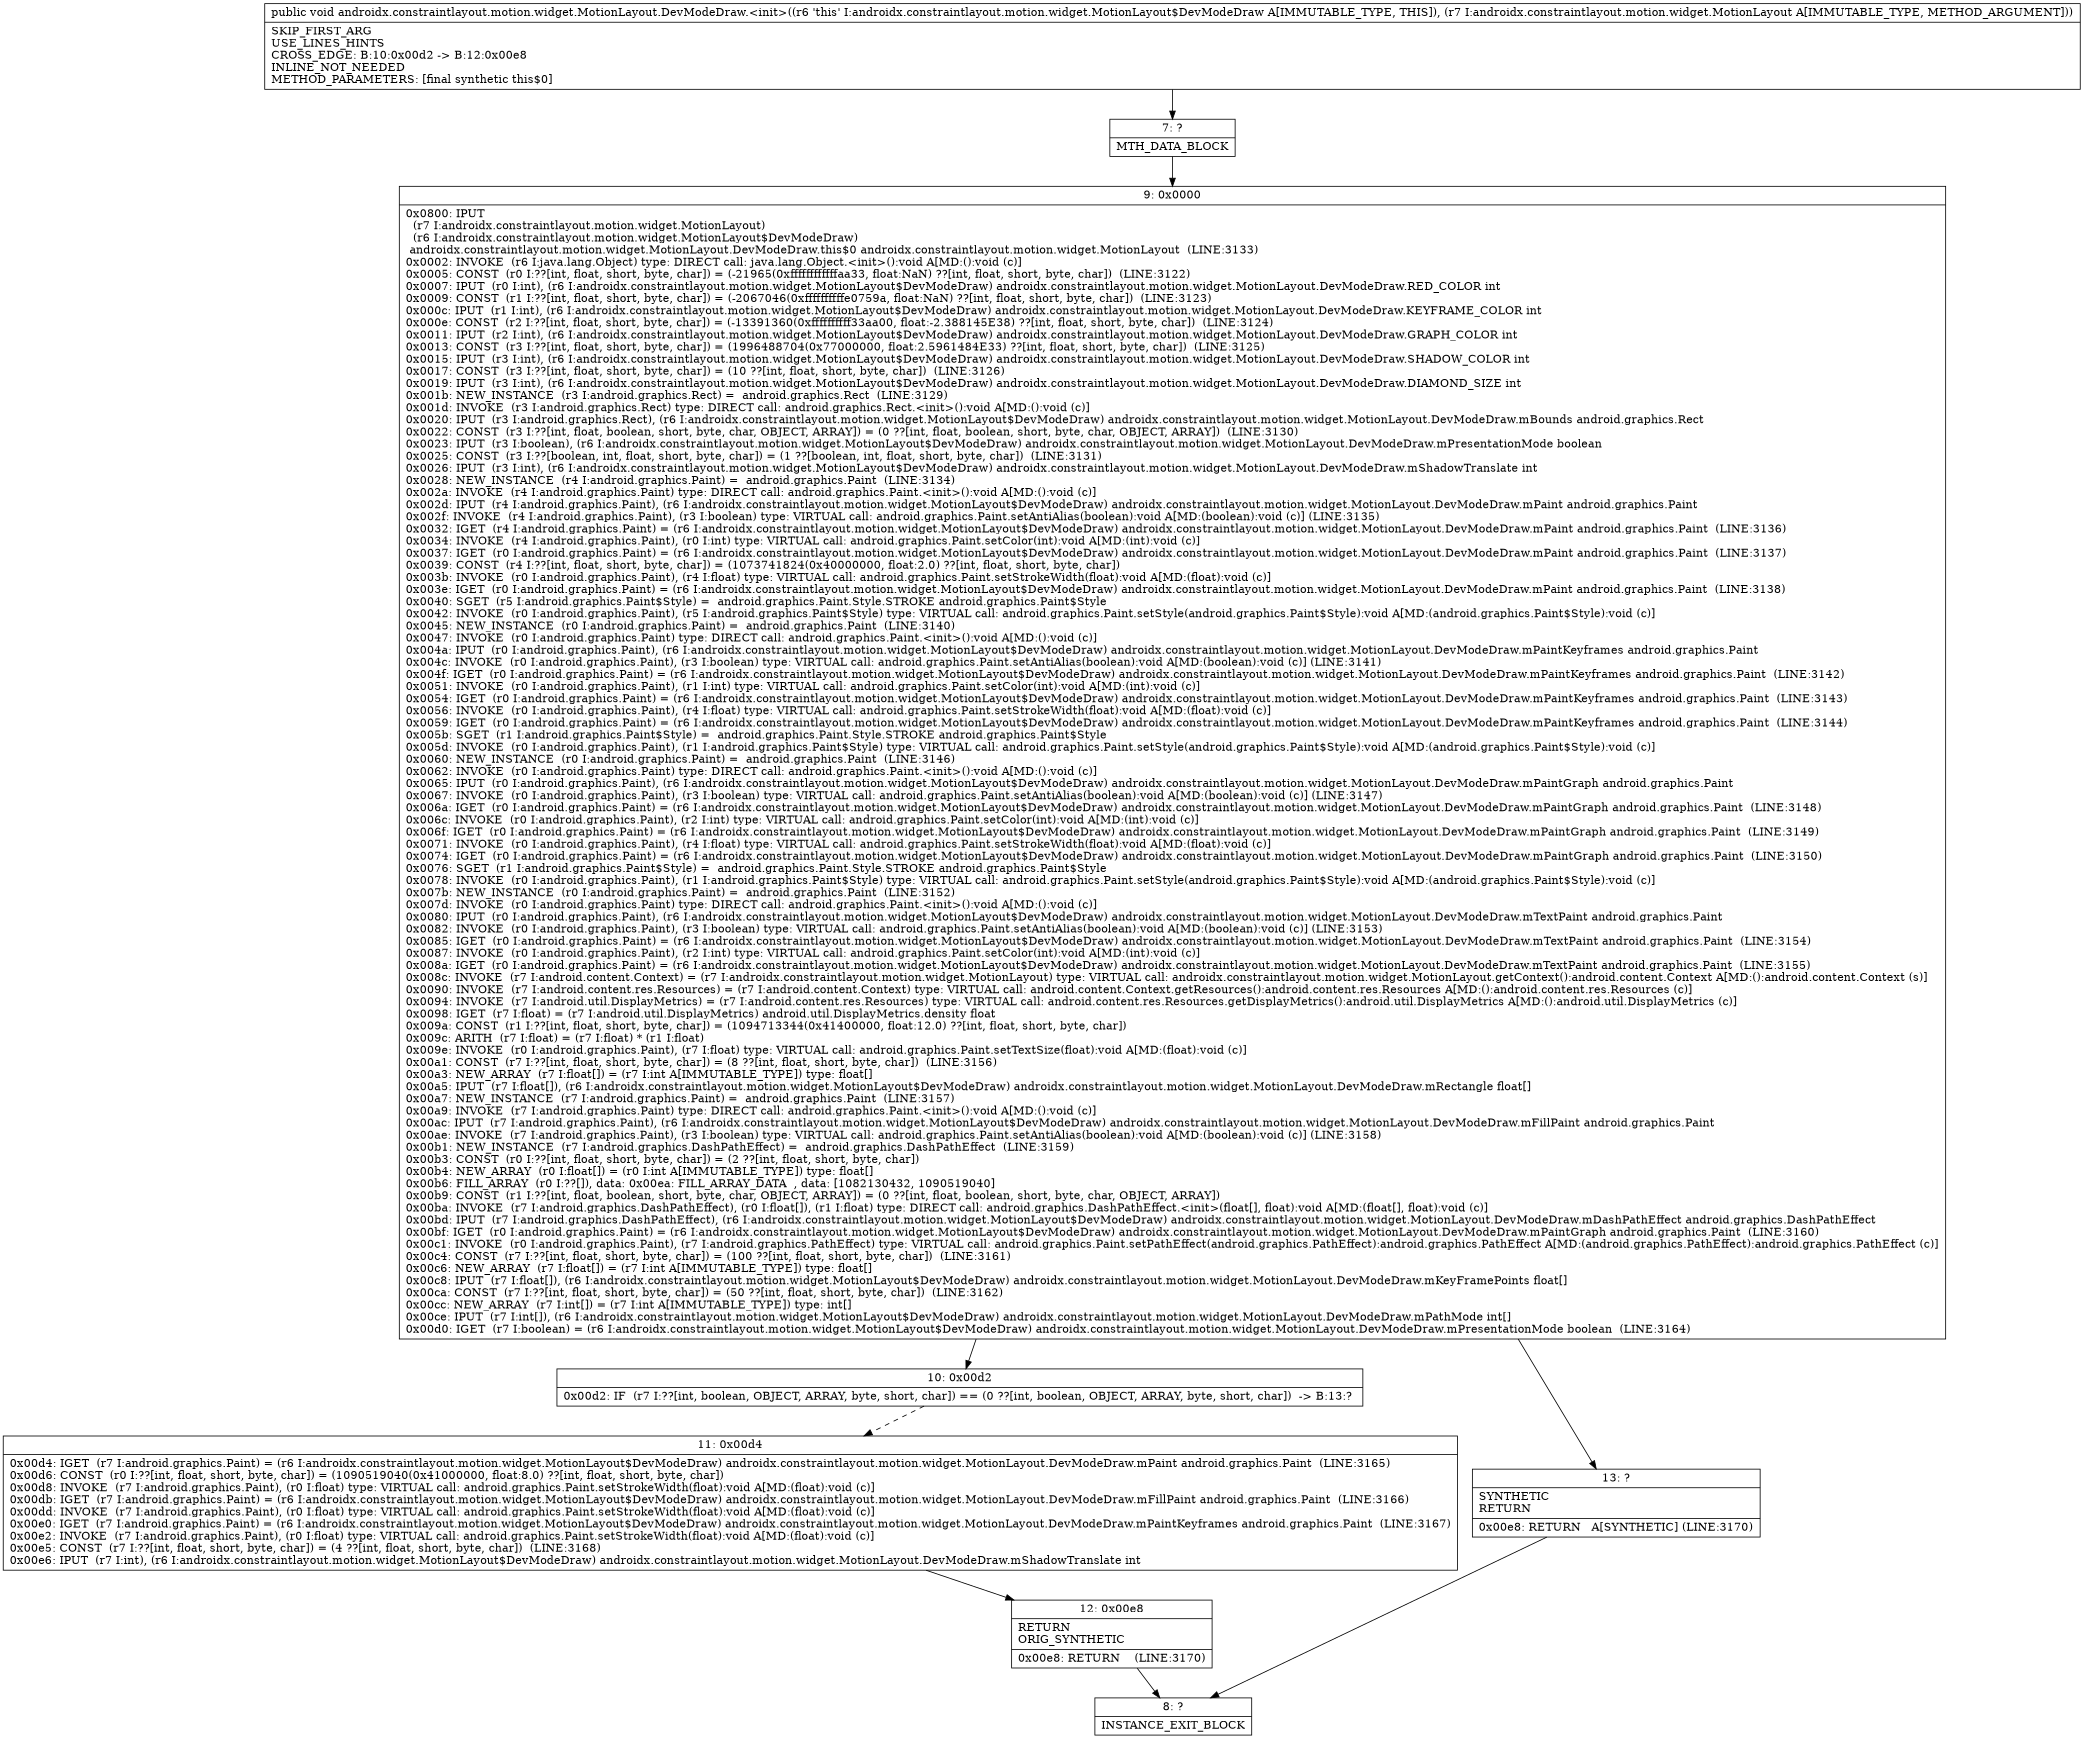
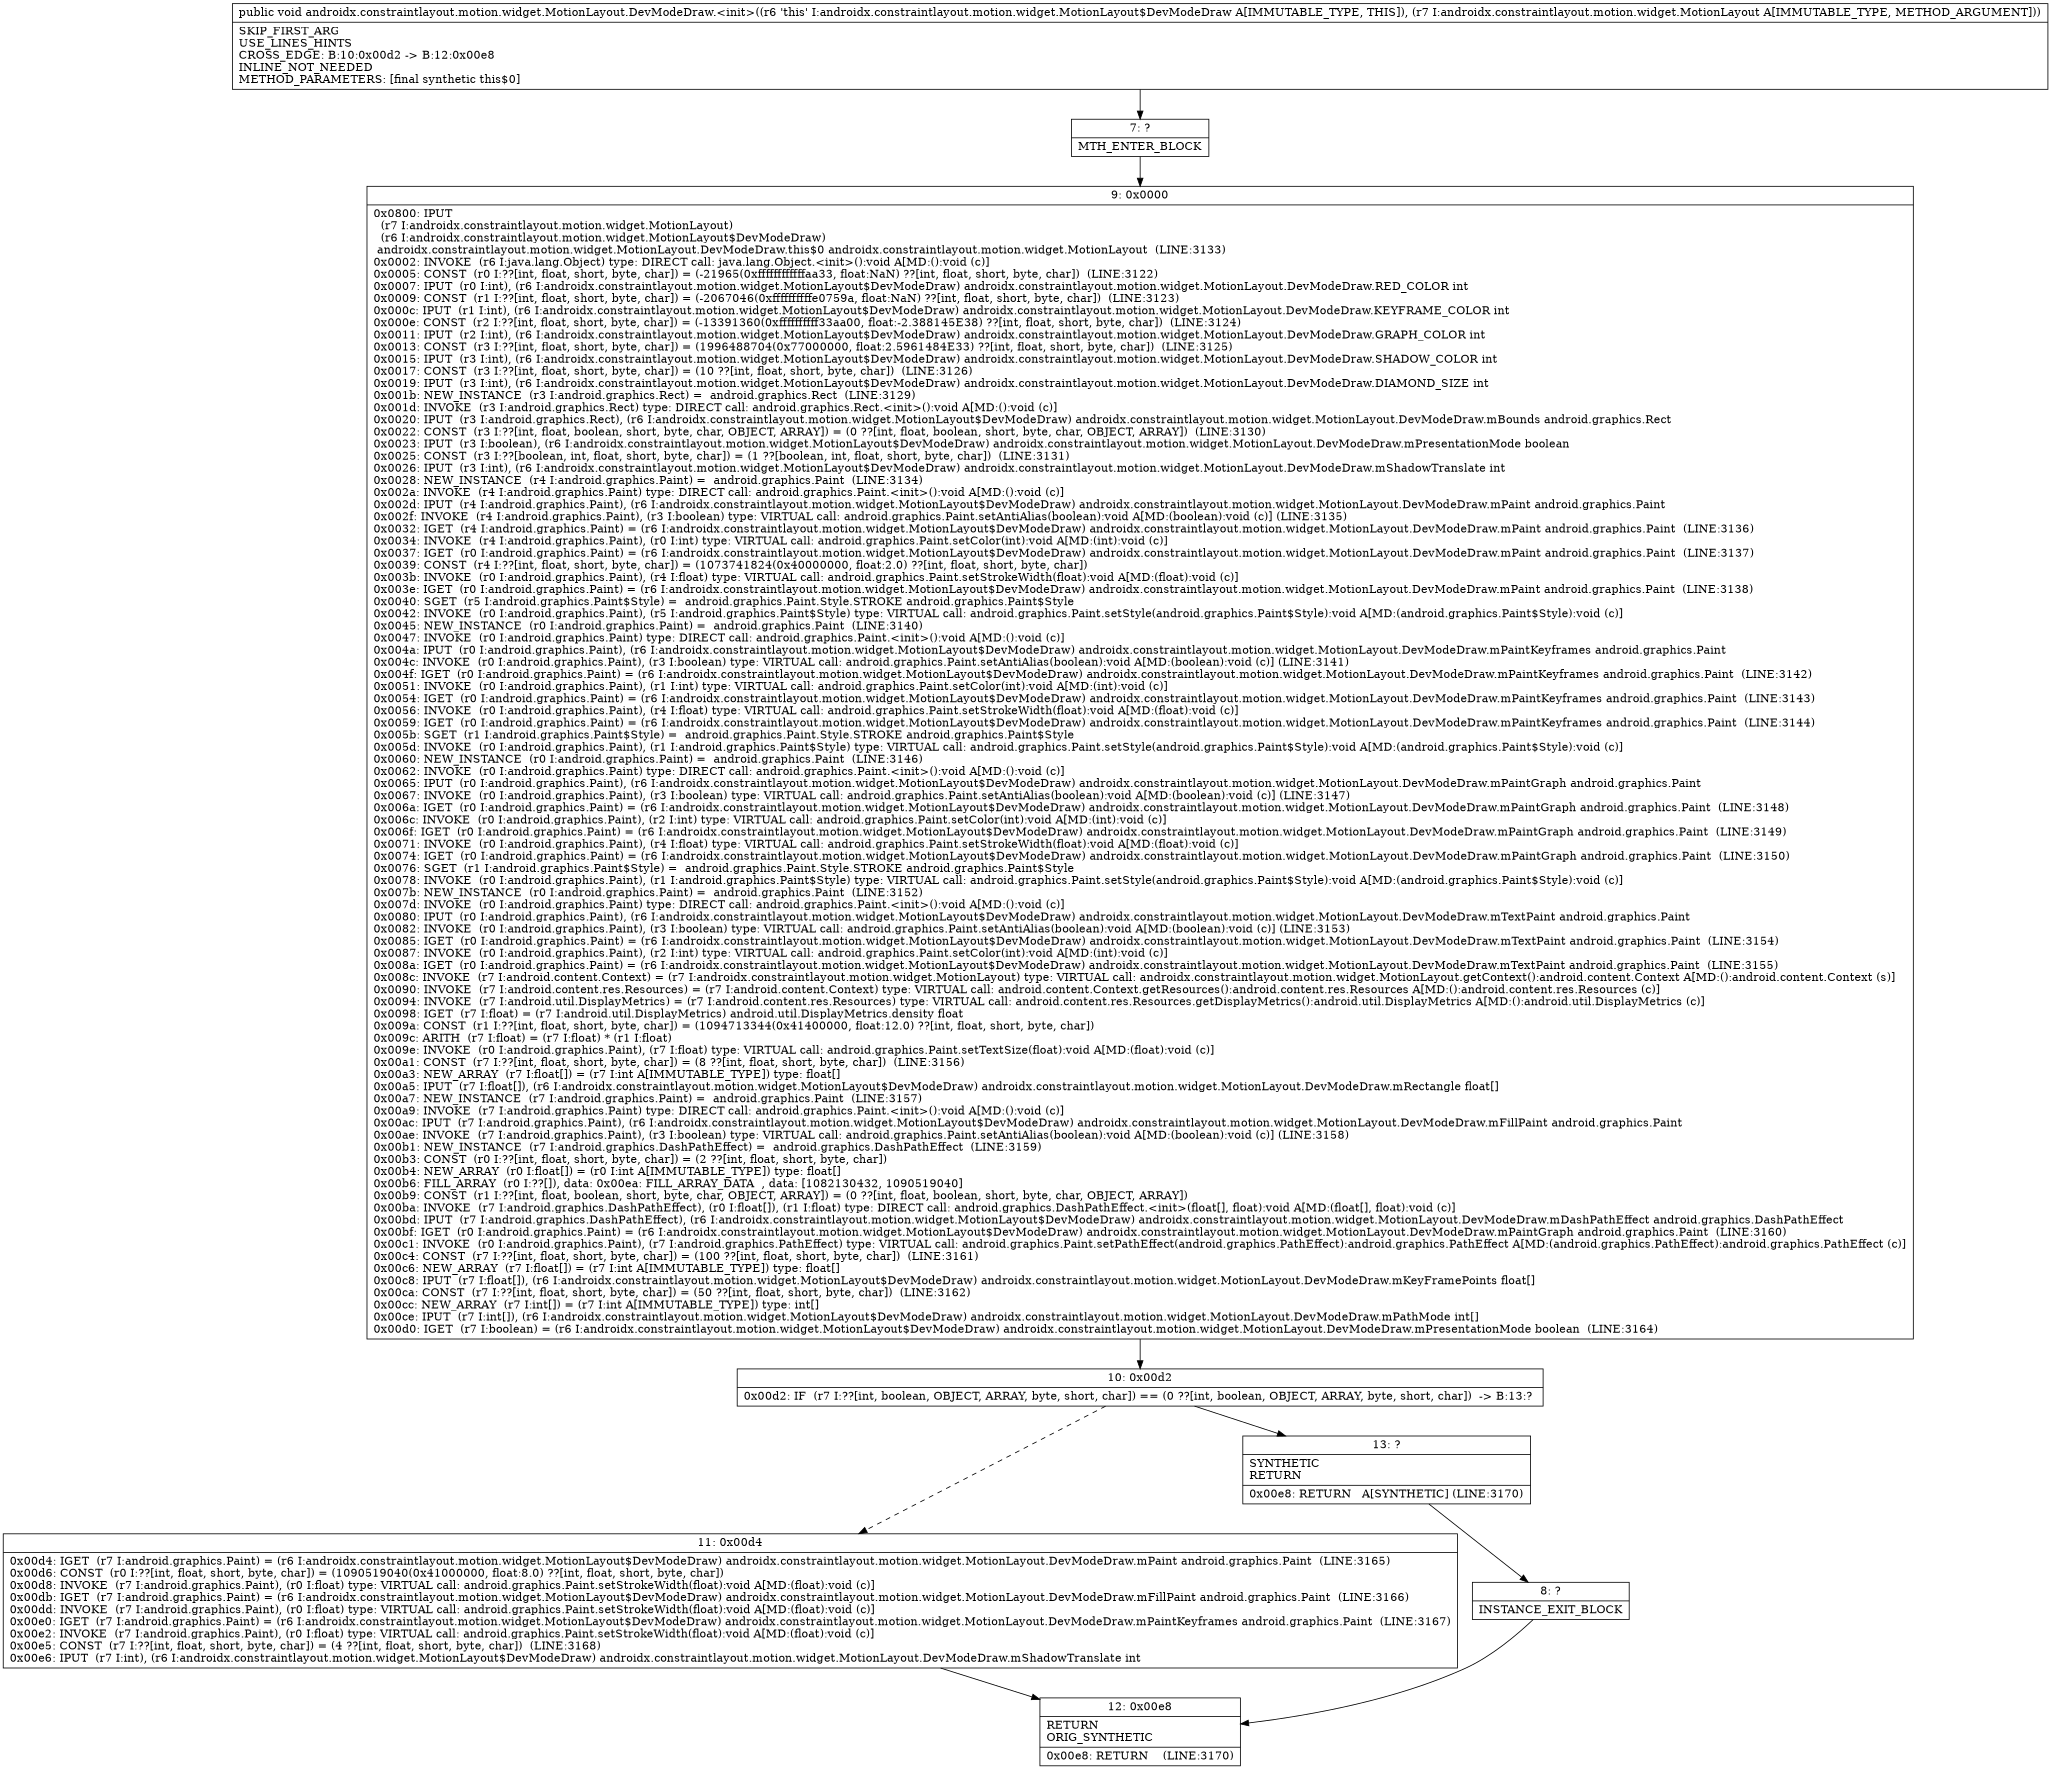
(1172, 147) -> (1140, 147)
(1555, 1400) -> (1236, 1420)
(1146, 1680) -> (1400, 1692)
